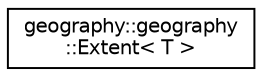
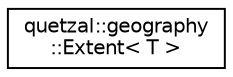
(131, 38) -> (116, 38)
